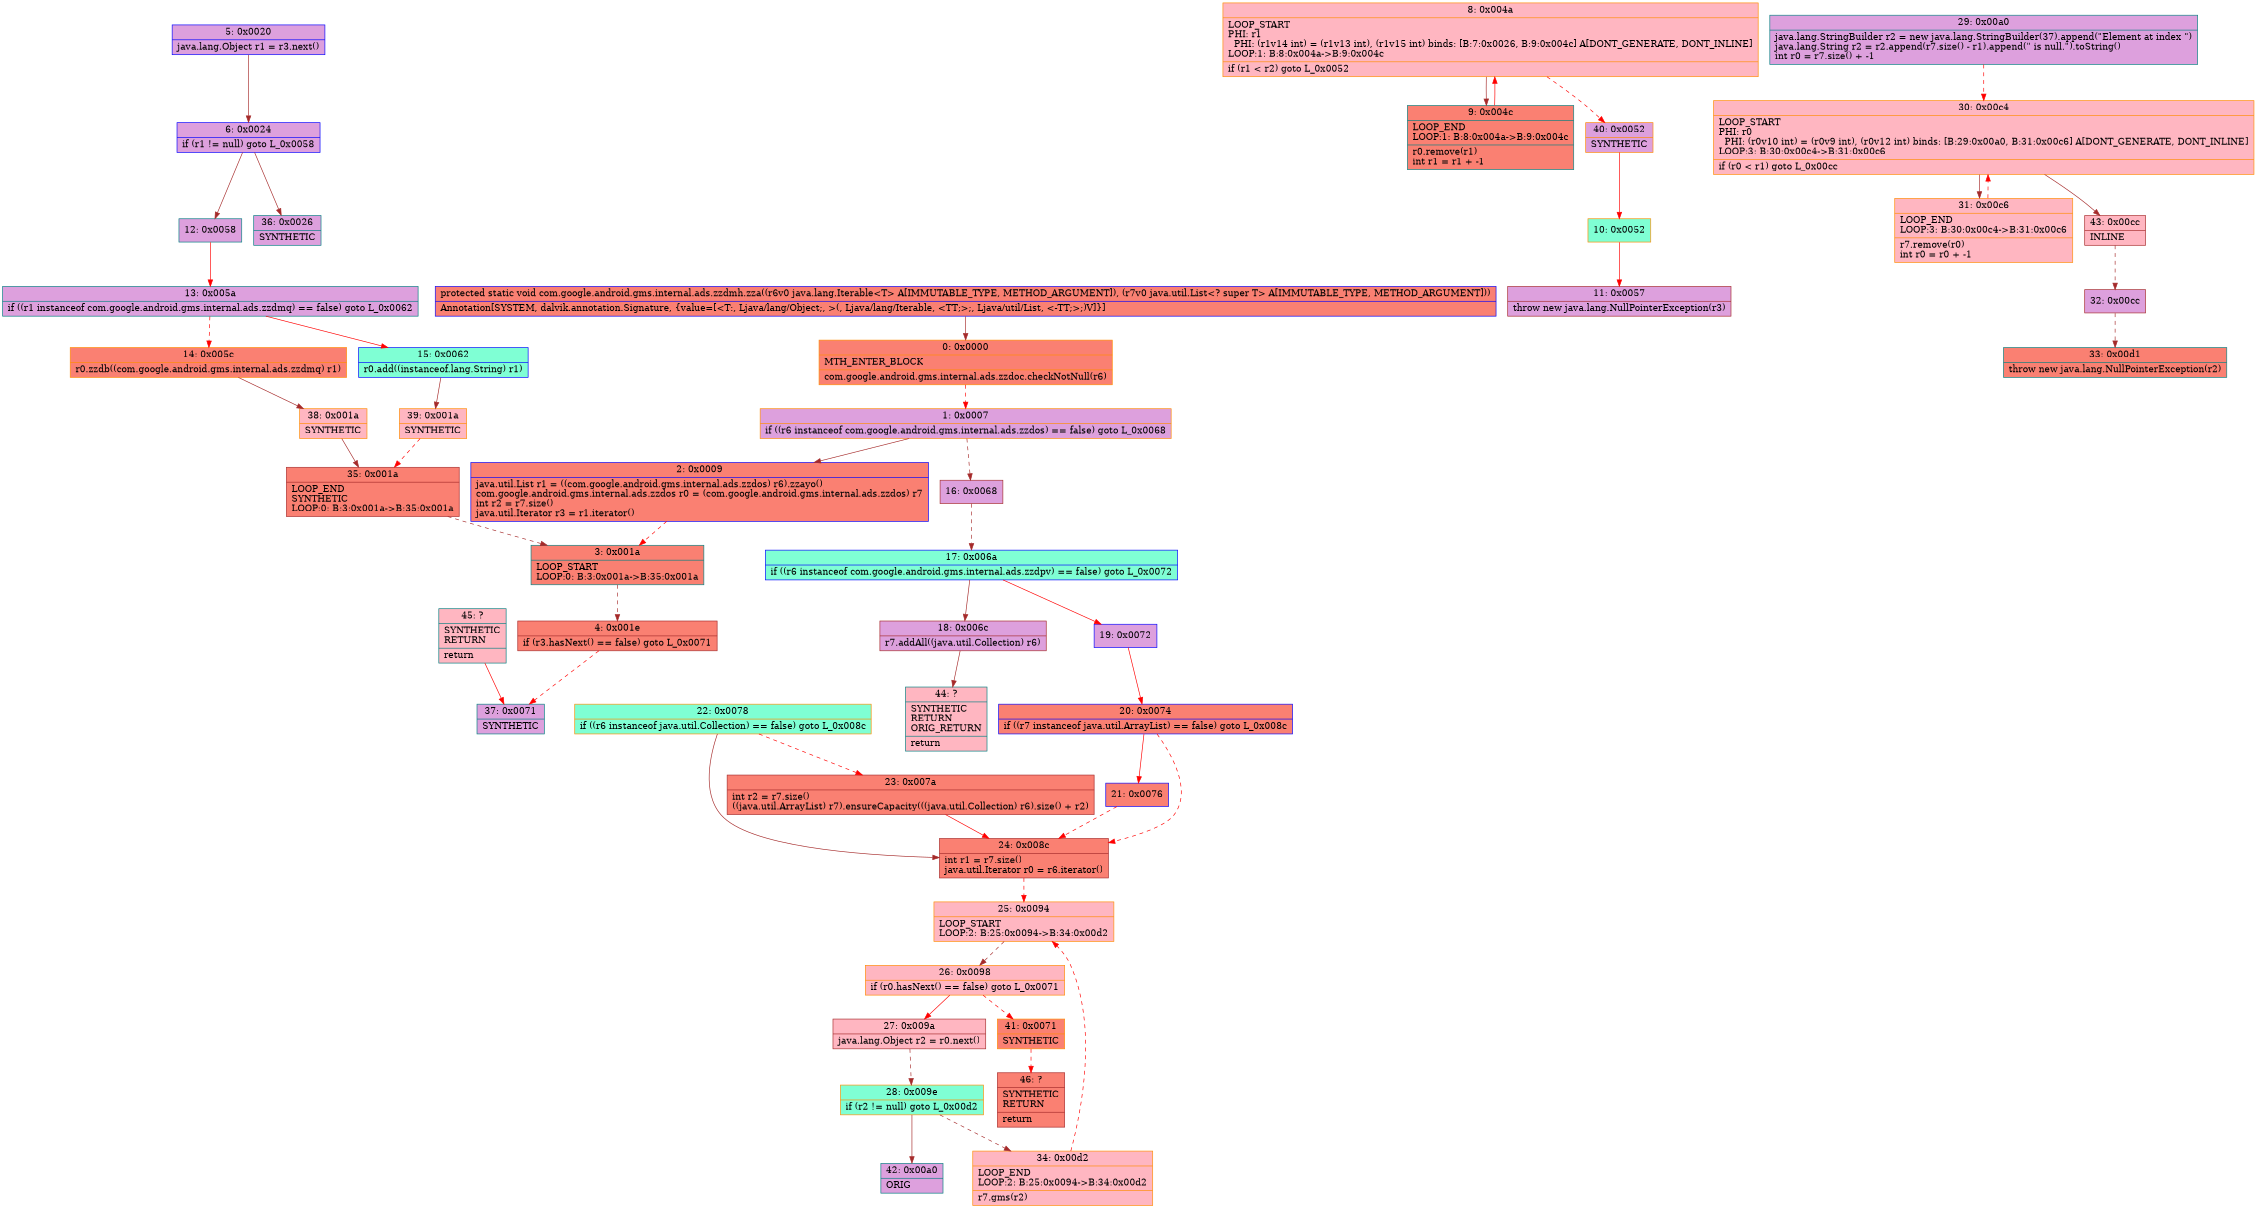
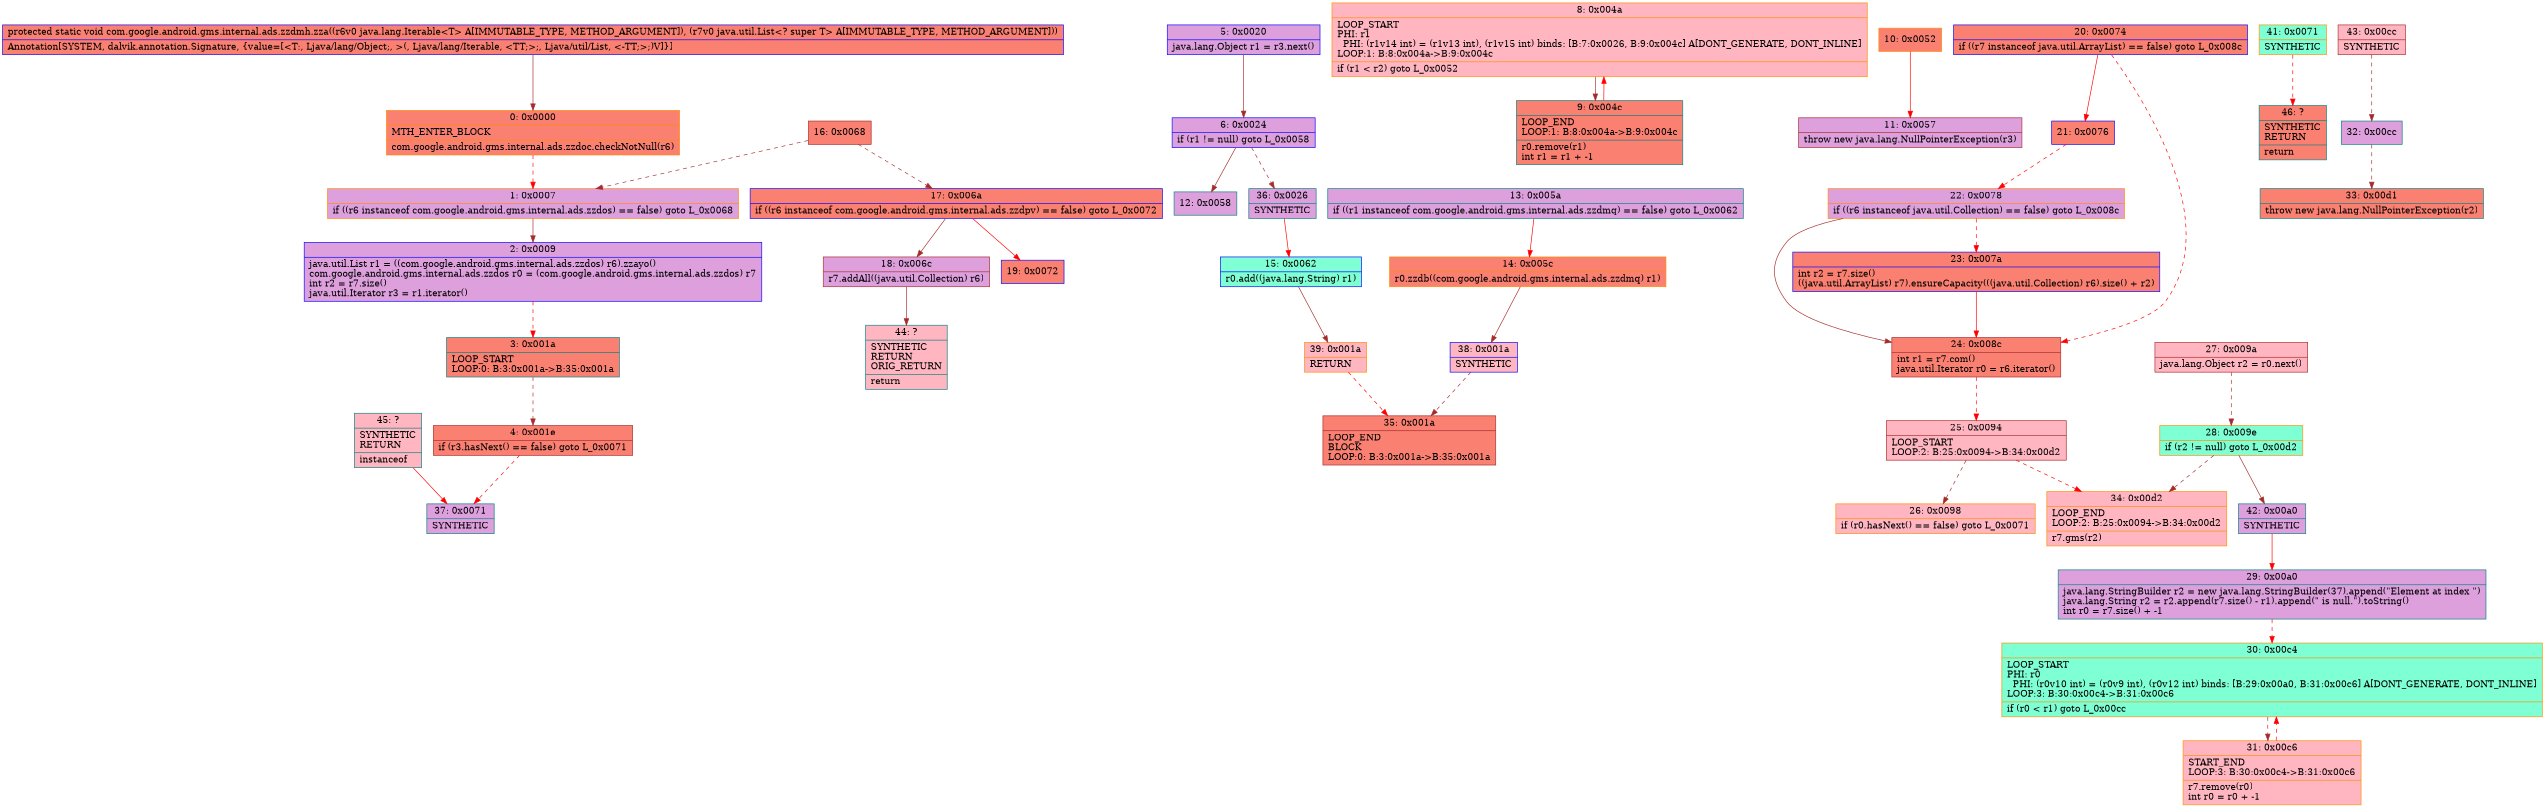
(1619, 138) -> none
(1984, 138) -> (2272, 680)
(267, 181) -> (1261, 165)
(1979, 183) -> (2268, 726)
(2070, 192) -> none
(1926, 220) -> (2217, 763)
(1619, 230) -> (1910, 40)
(2108, 238) -> (2372, 47)
(210, 261) -> none
(2115, 301) -> (2372, 133)
(209, 329) -> (1532, 234)
(324, 331) -> (1286, 234)
(443, 370) -> (1291, 279)
(333, 424) -> (1484, 357)
(433, 431) -> (1331, 364)
(349, 450) -> (1453, 391)
(968, 456) -> (705, 164)
(700, 492) -> (533, 272)
(971, 492) -> (840, 133)
(320, 499) -> (1345, 448)
(494, 530) -> none
none -> (2272, 549)
(971, 565) -> (956, 204)
(1126, 636) -> (1033, 272)
(459, 655) -> (383, 460)
(1134, 673) -> none
(723, 719) -> (1976, 204)
(911, 795) -> (1976, 272)
(1091, 821) -> (2035, 165)
(983, 860) -> (1936, 360)
(1024, 922) -> (1976, 440)
(940, 1005) -> none
(995, 1005) -> none
(1031, 1034) -> (2293, 40)
(1085, 1046) -> (2046, 474)
(1031, 1100) -> (2293, 133)
(899, 1185) -> (2272, 526)
